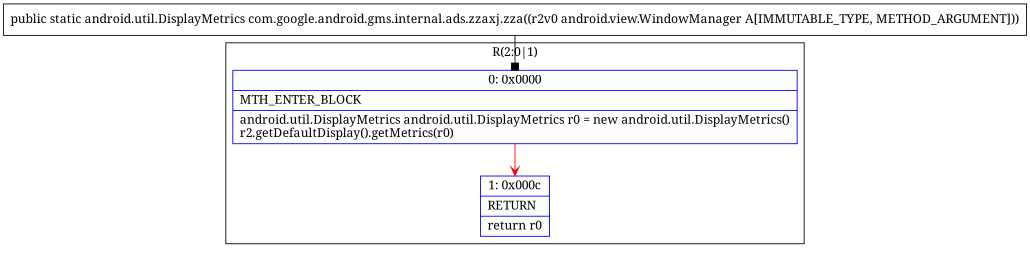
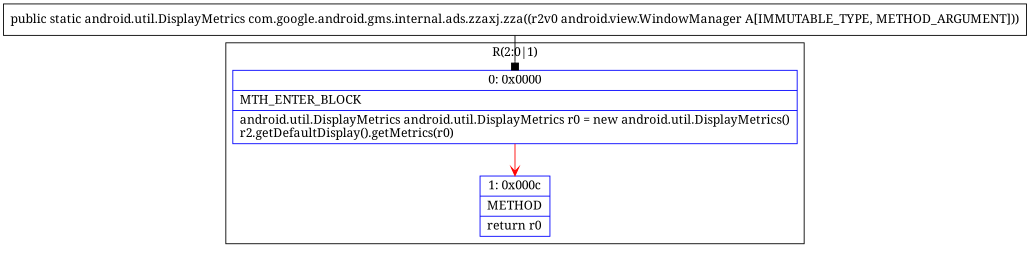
(512, 206) -> (515, 206)
